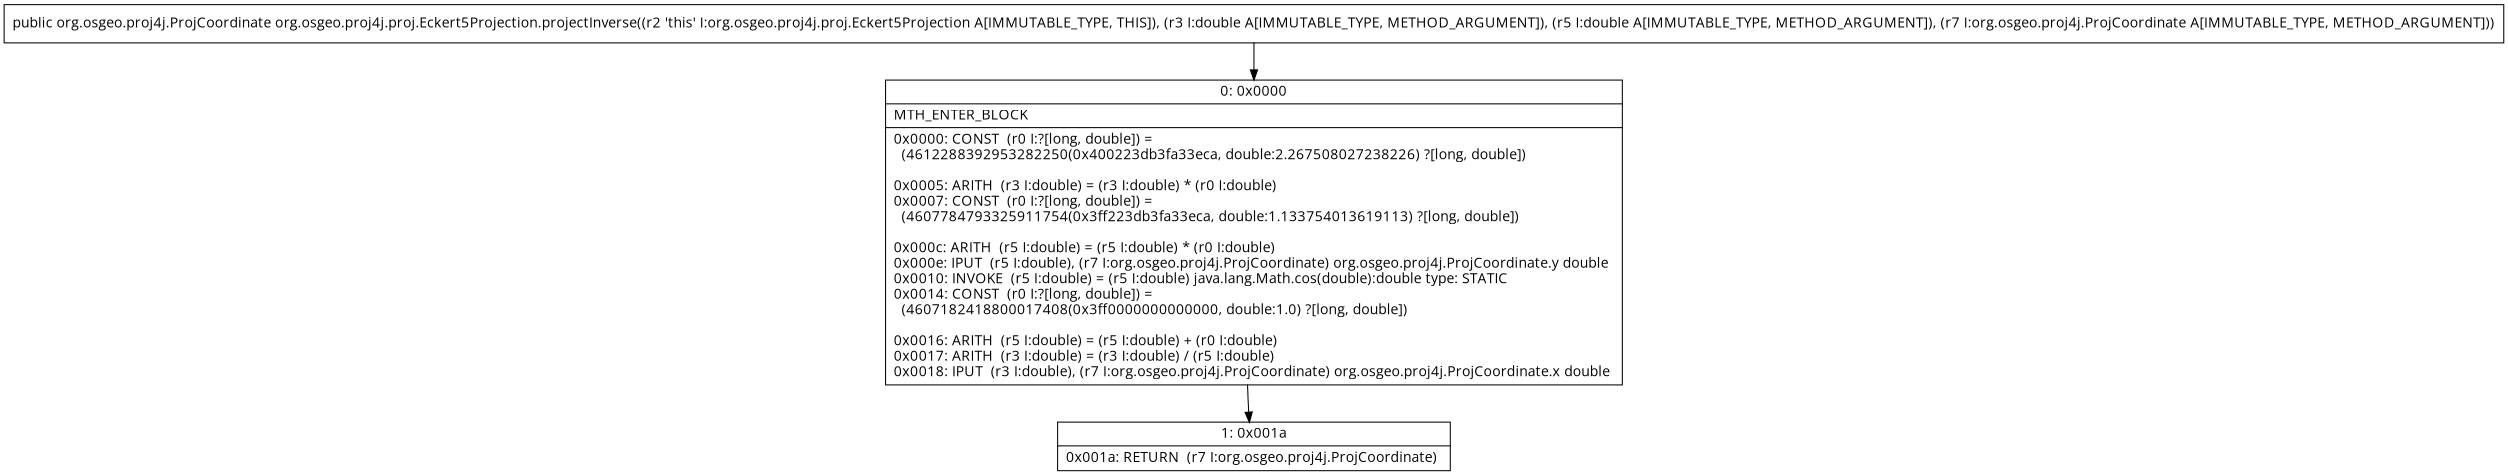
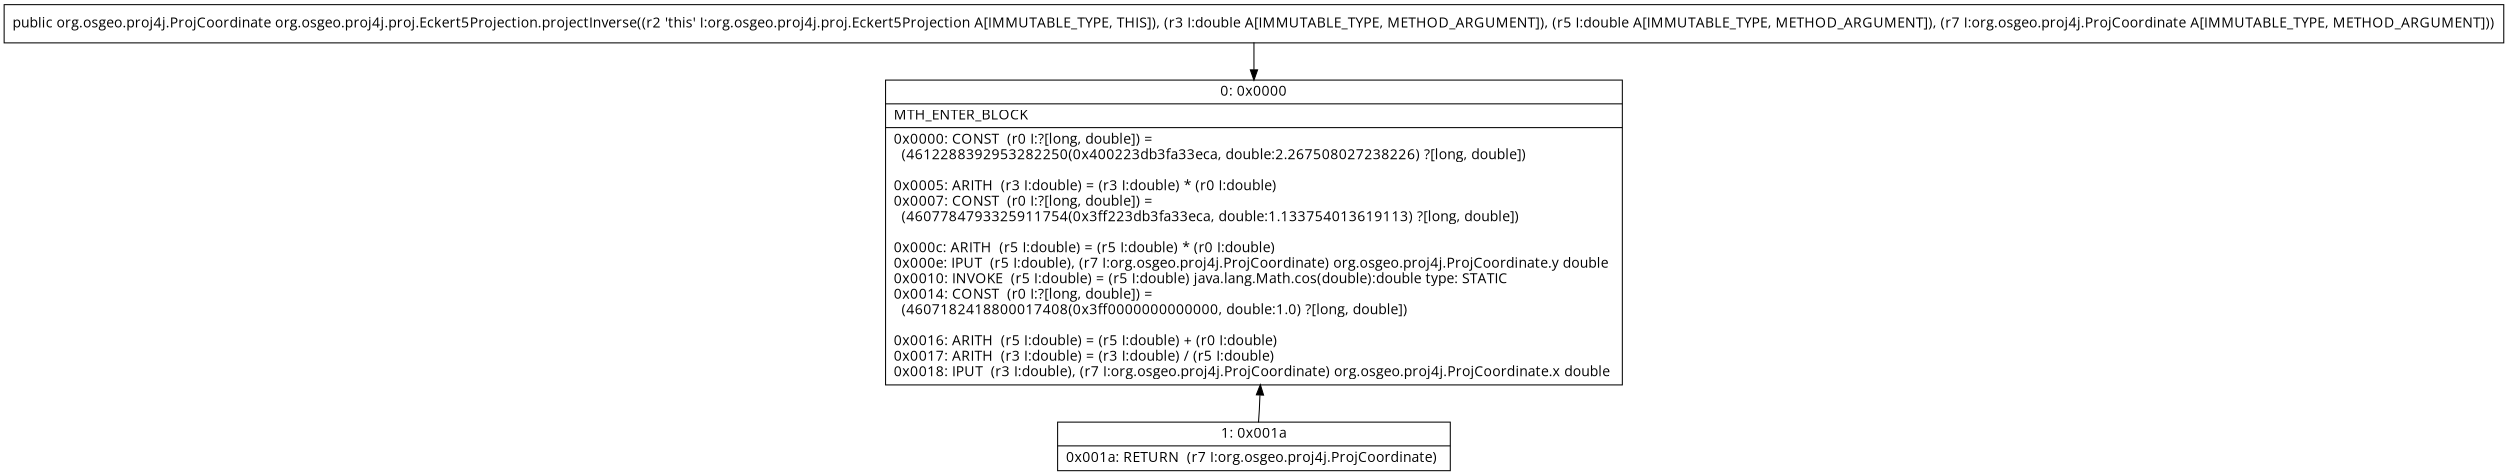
(1248, 398) -> (1259, 409)
